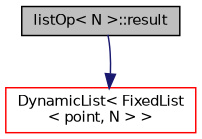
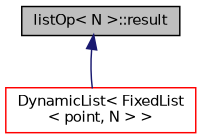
(110, 54) -> (91, 69)
